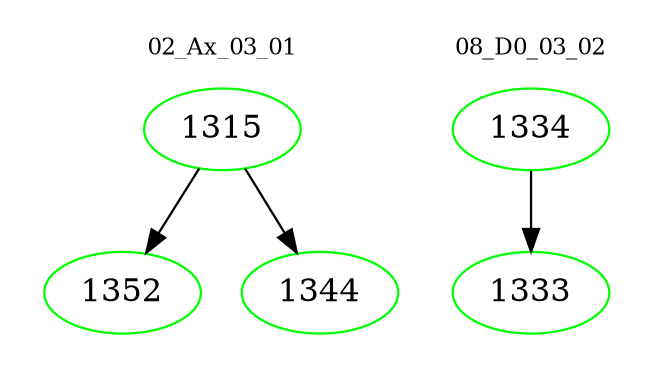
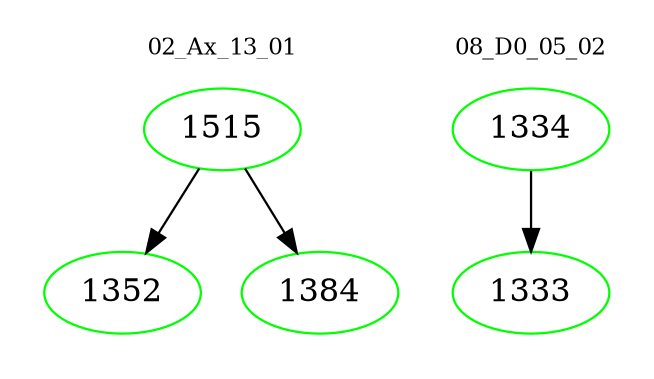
(222, 49) -> (222, 49)
(531, 49) -> (531, 49)
(222, 129) -> (222, 129)
(320, 293) -> (320, 293)
